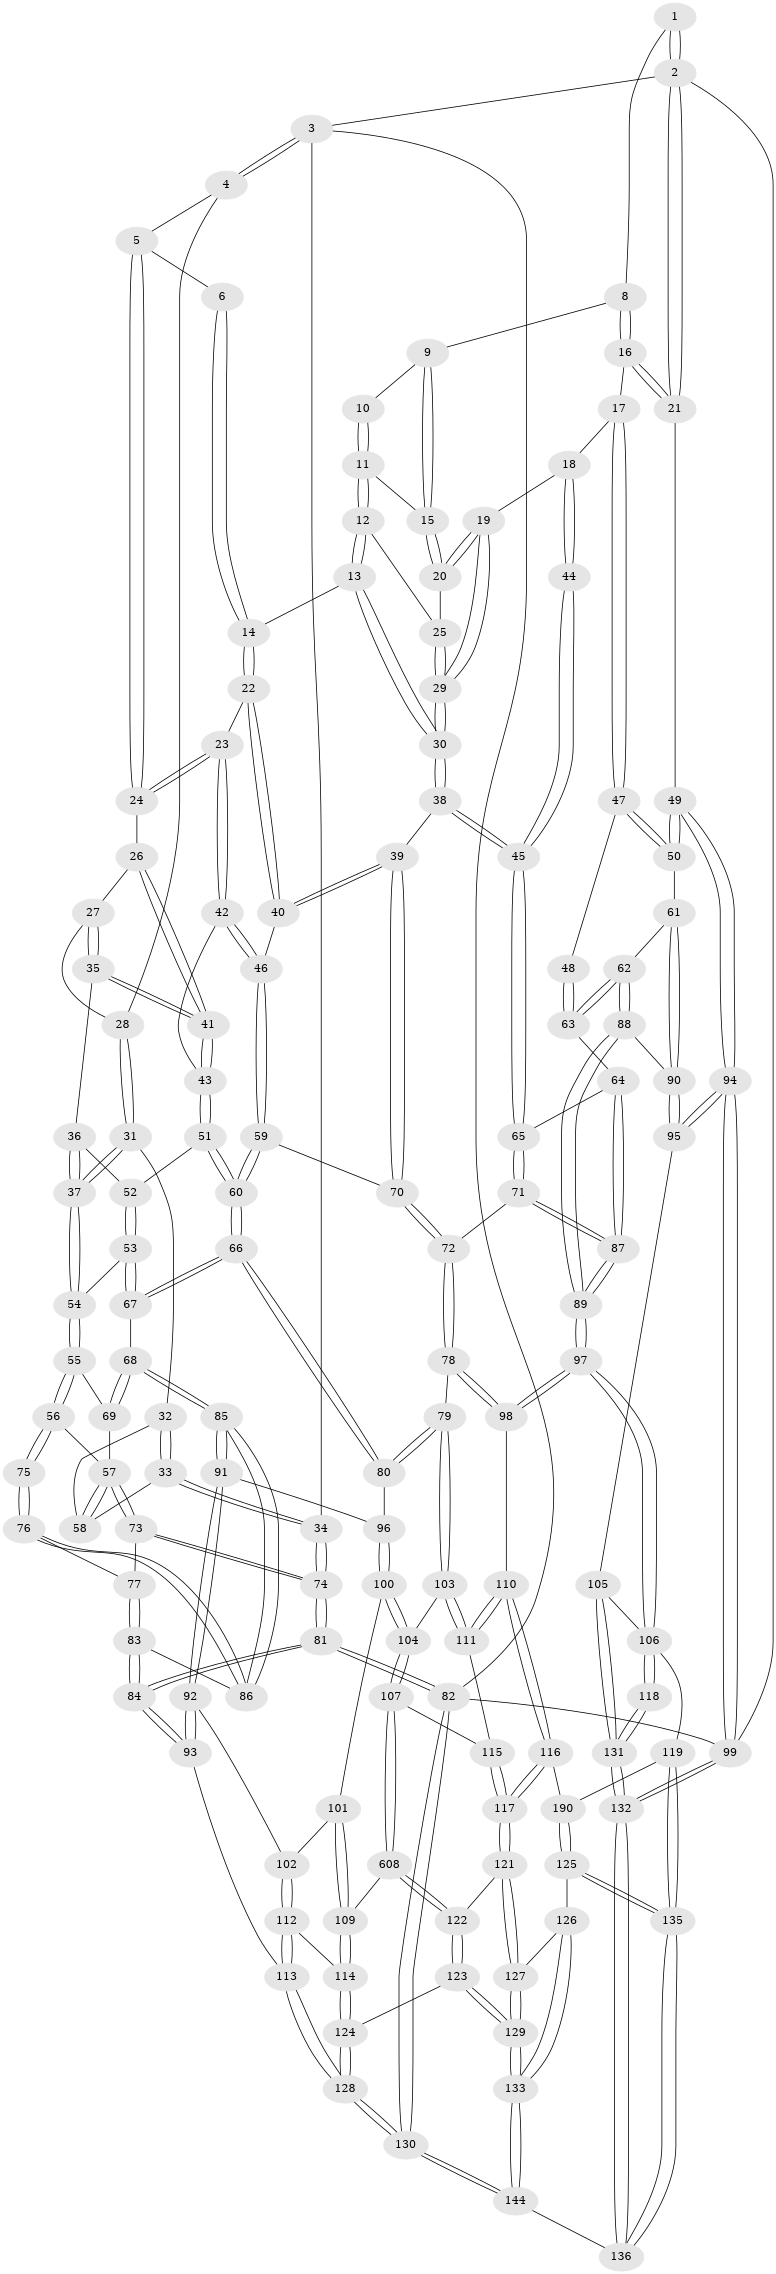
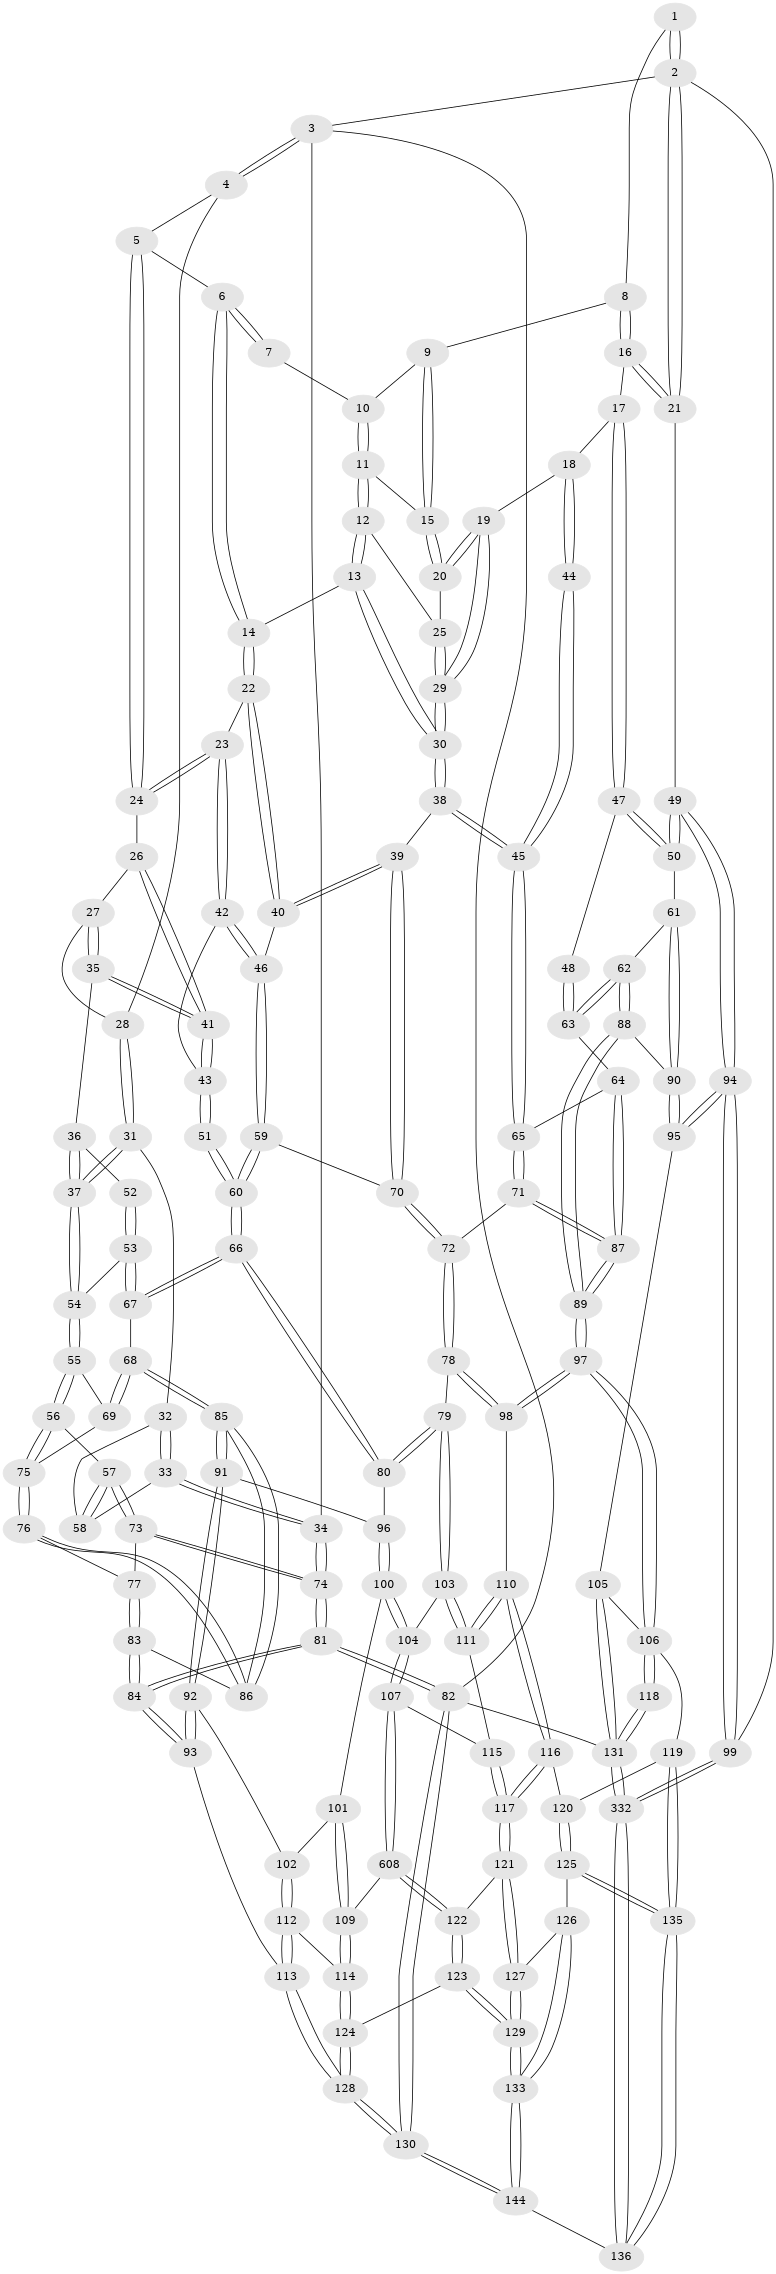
none -> (269, 353)
(168, 1165) -> none
(110, 1450) -> (67, 1445)
(593, 1714) -> (532, 1723)
(563, 1809) -> (563, 1809)
(621, 1809) -> (621, 1809)
